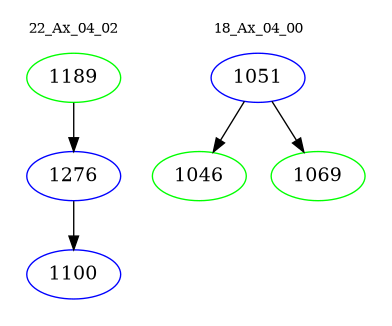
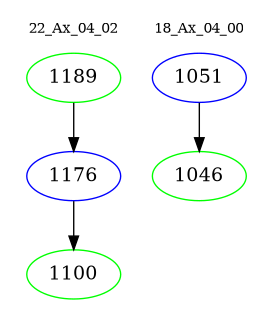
(74, 176) -> (74, 176)
(318, 176) -> none
(74, 274) -> (74, 274)
